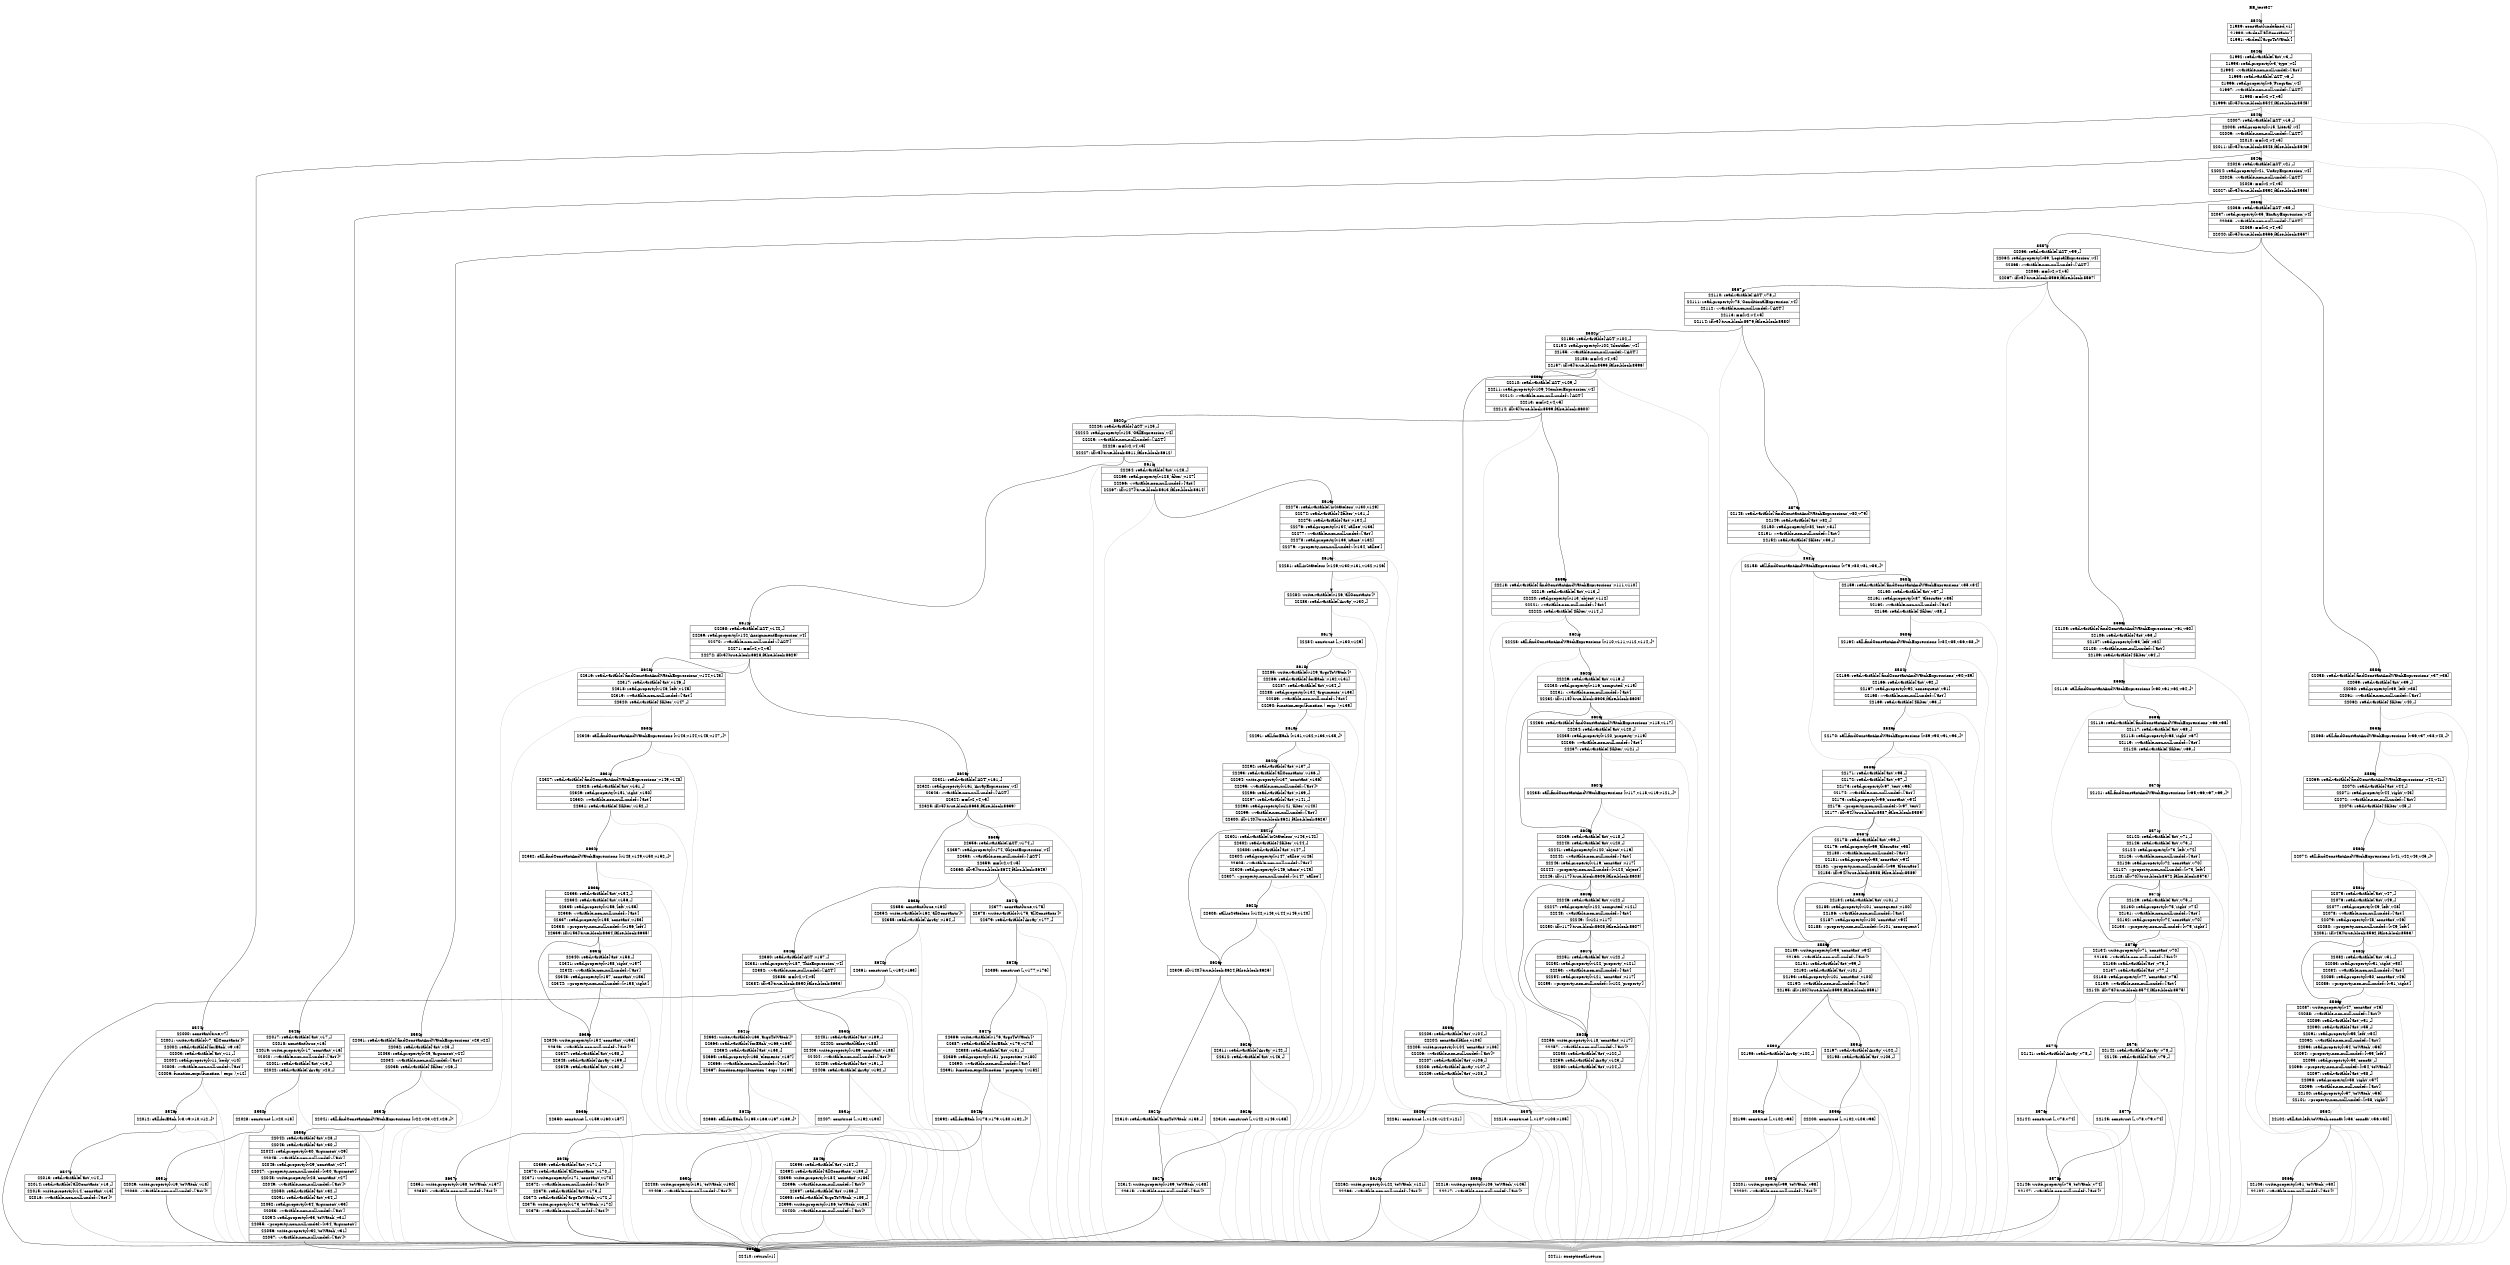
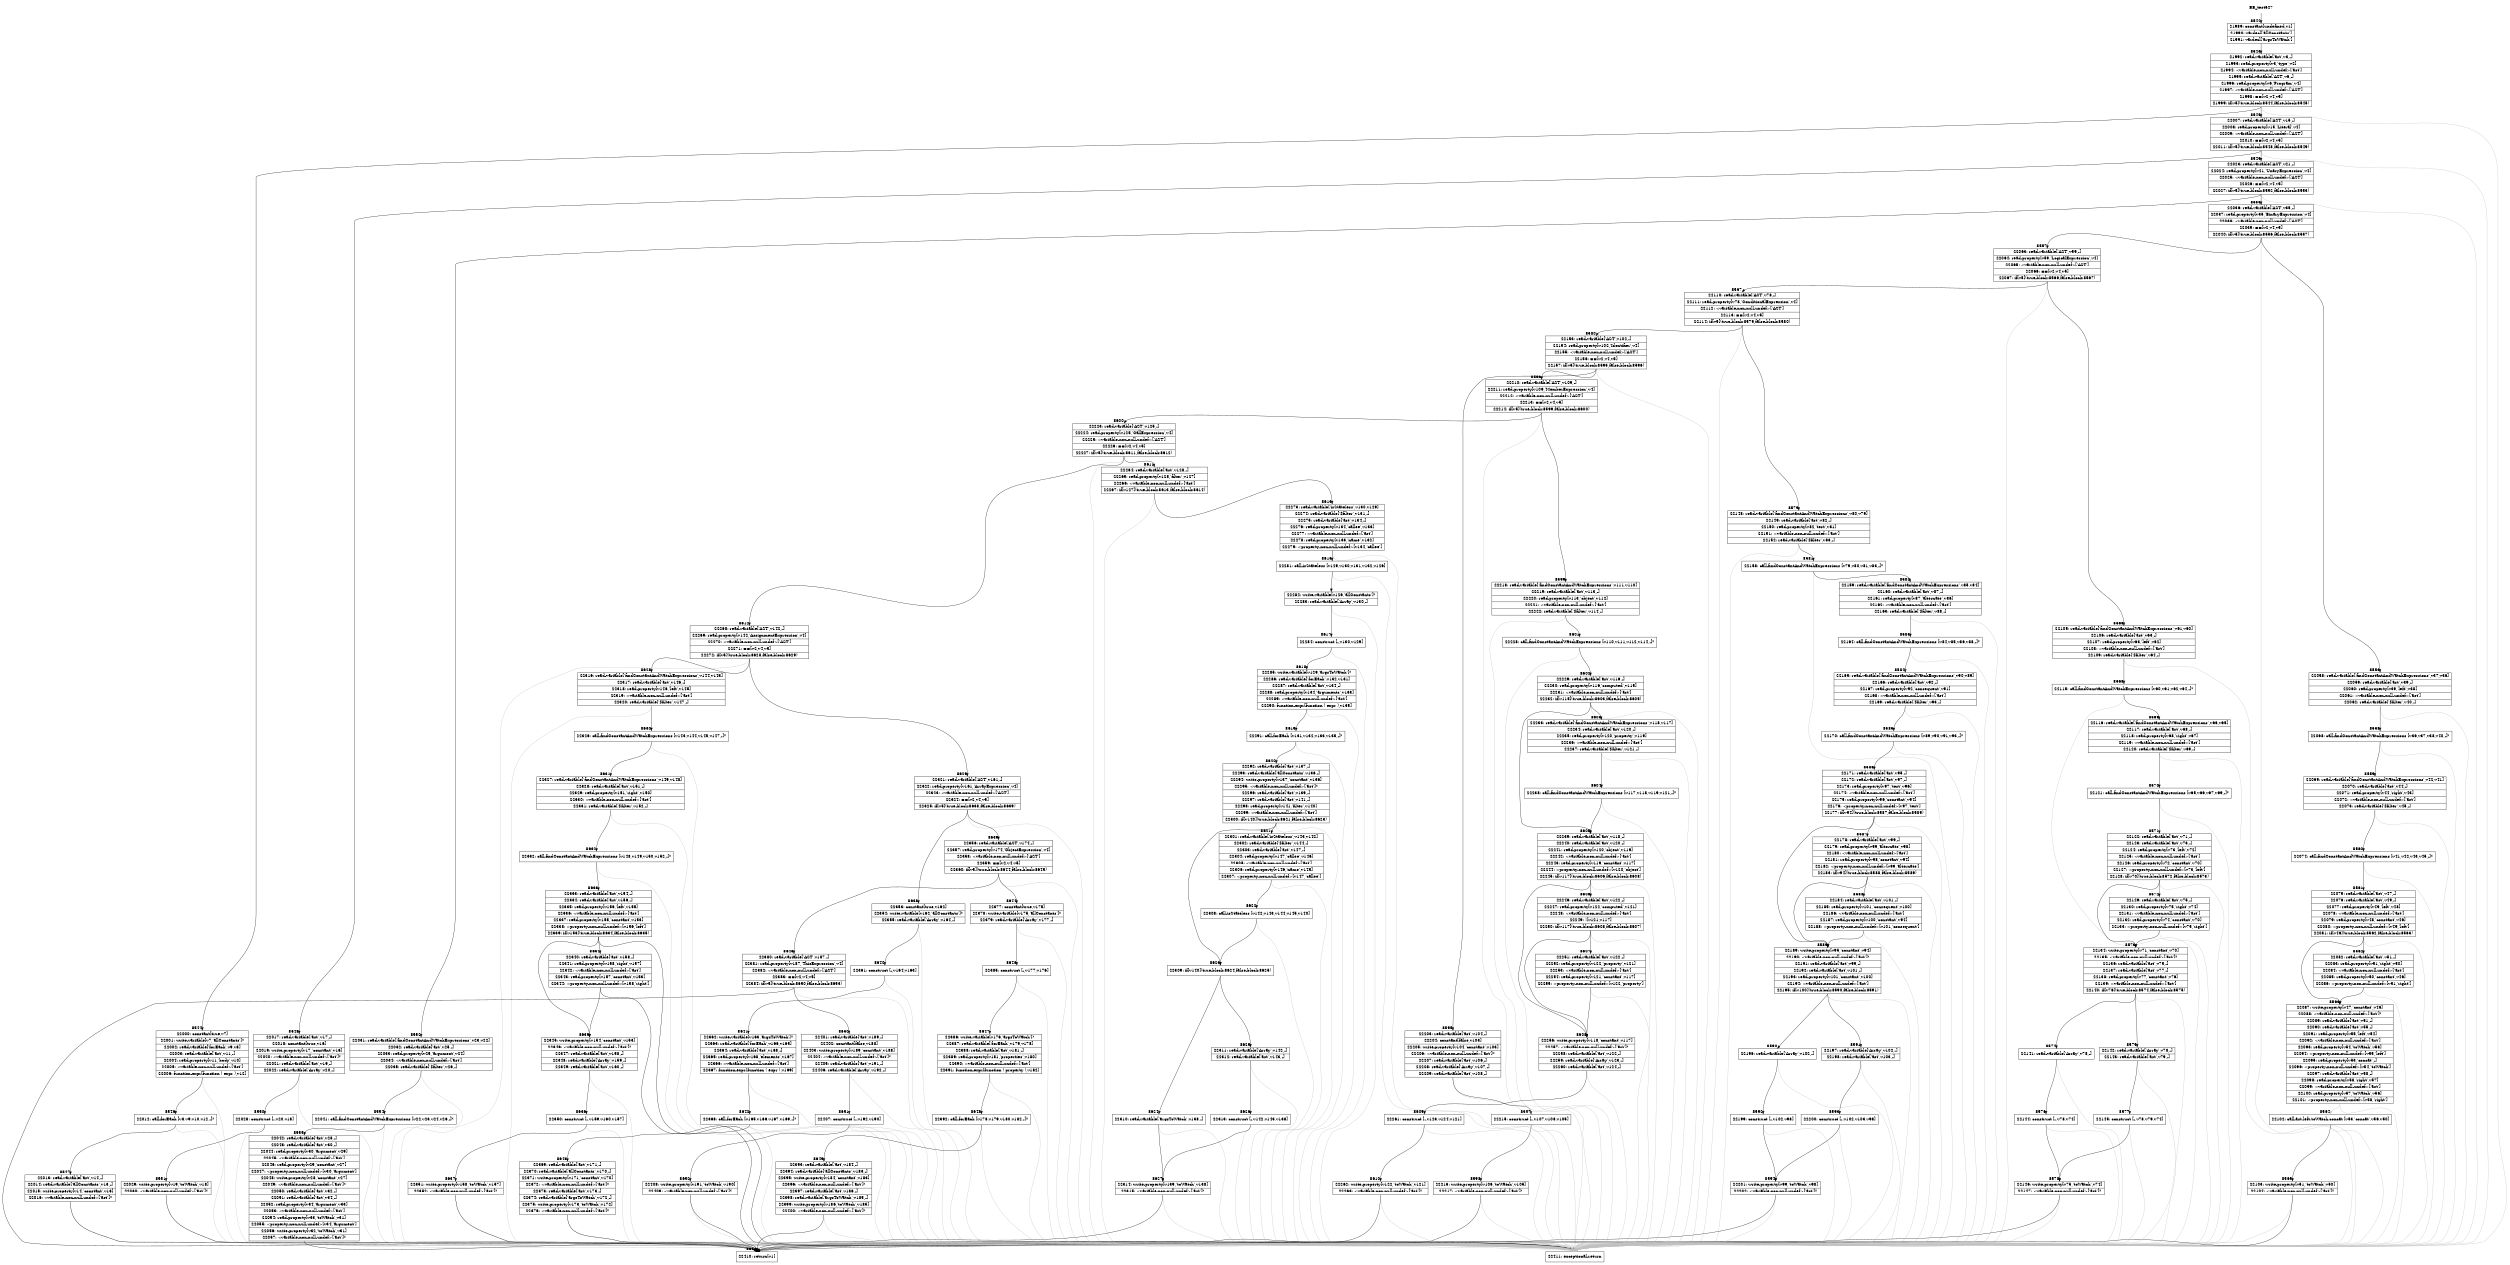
(2136, 1019) -> (2136, 1019)
(1769, 1152) -> (1769, 1152)
(743, 1225) -> (743, 1225)
(759, 1235) -> (759, 1235)
(403, 1242) -> (403, 1242)
